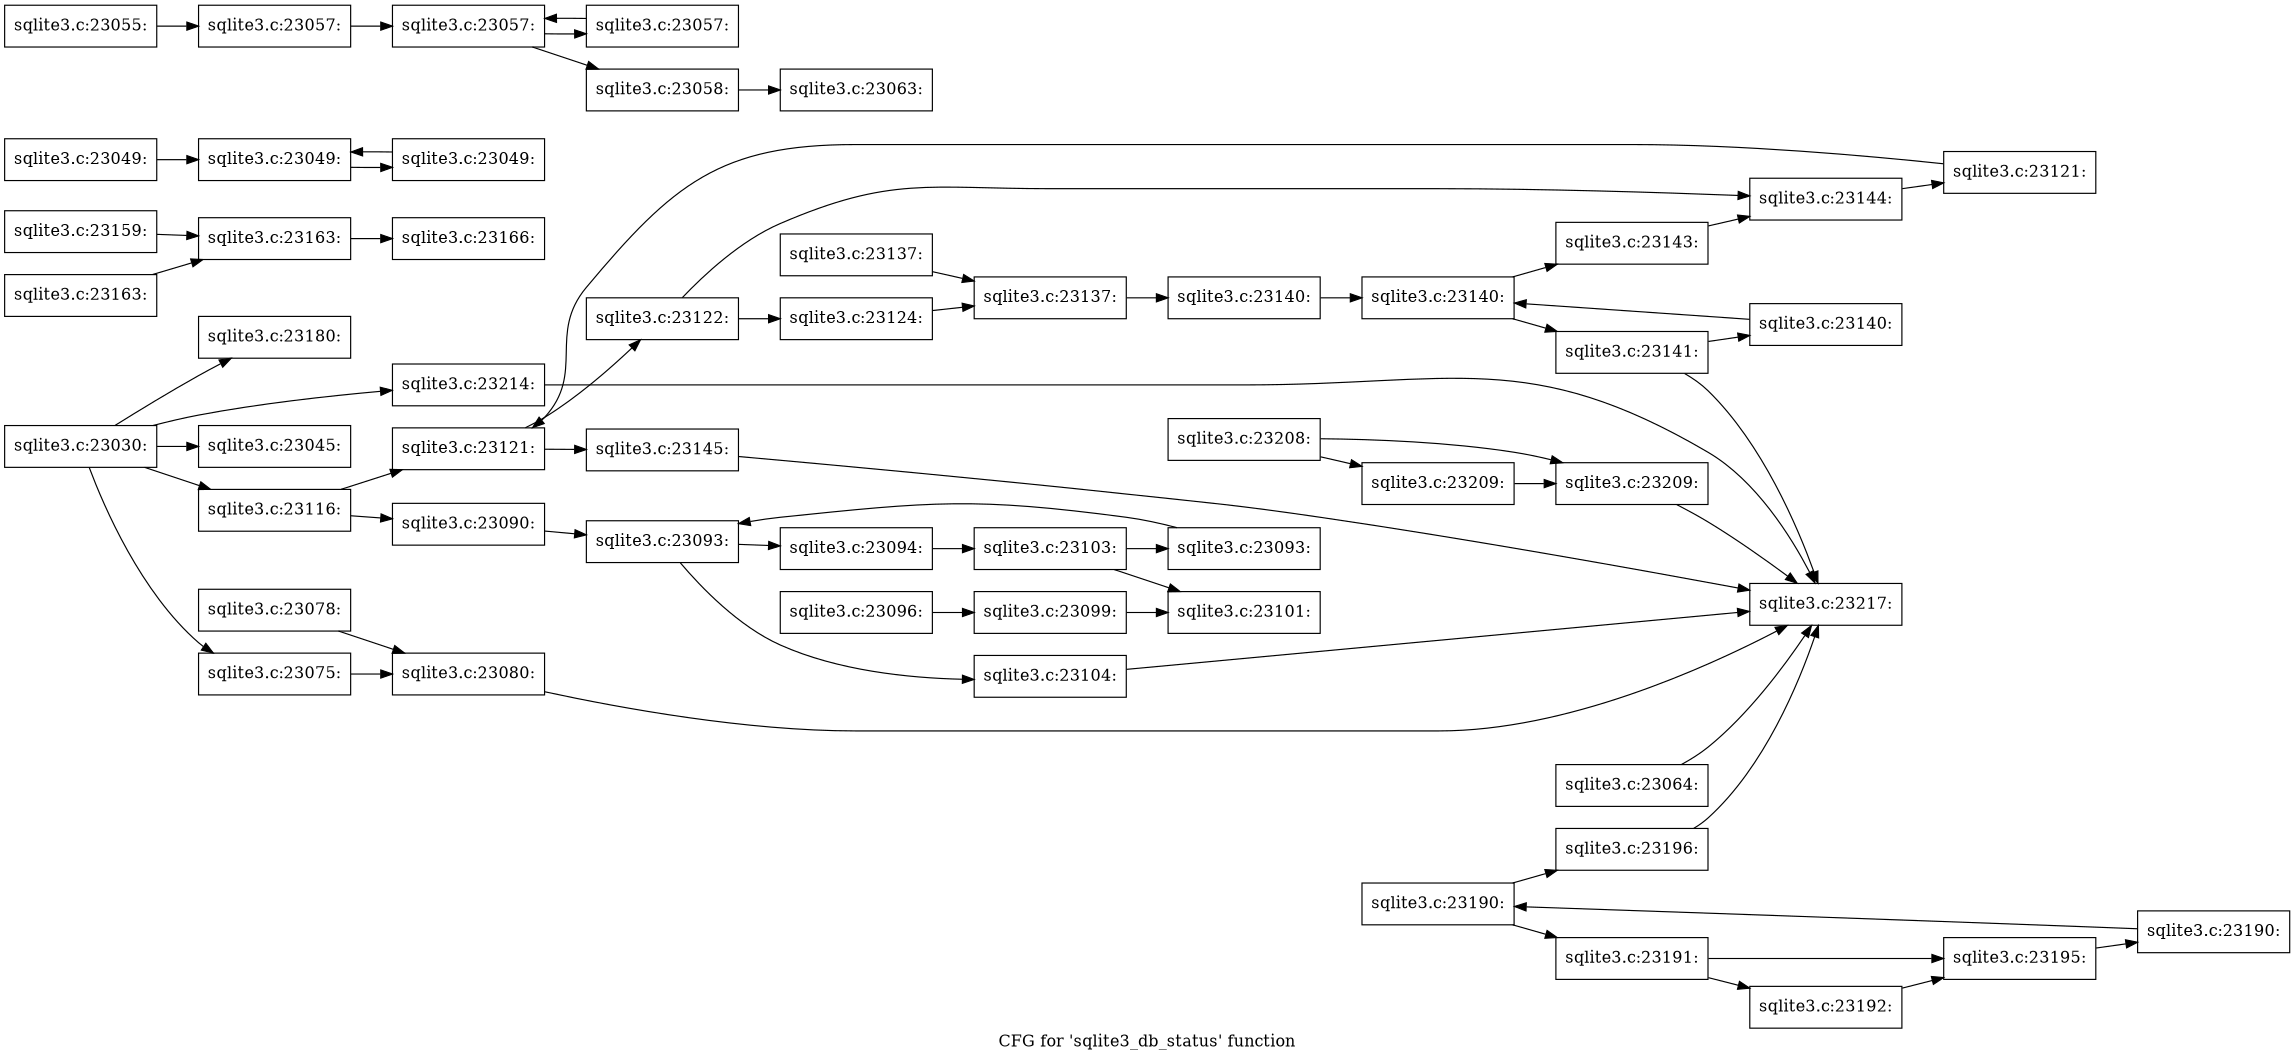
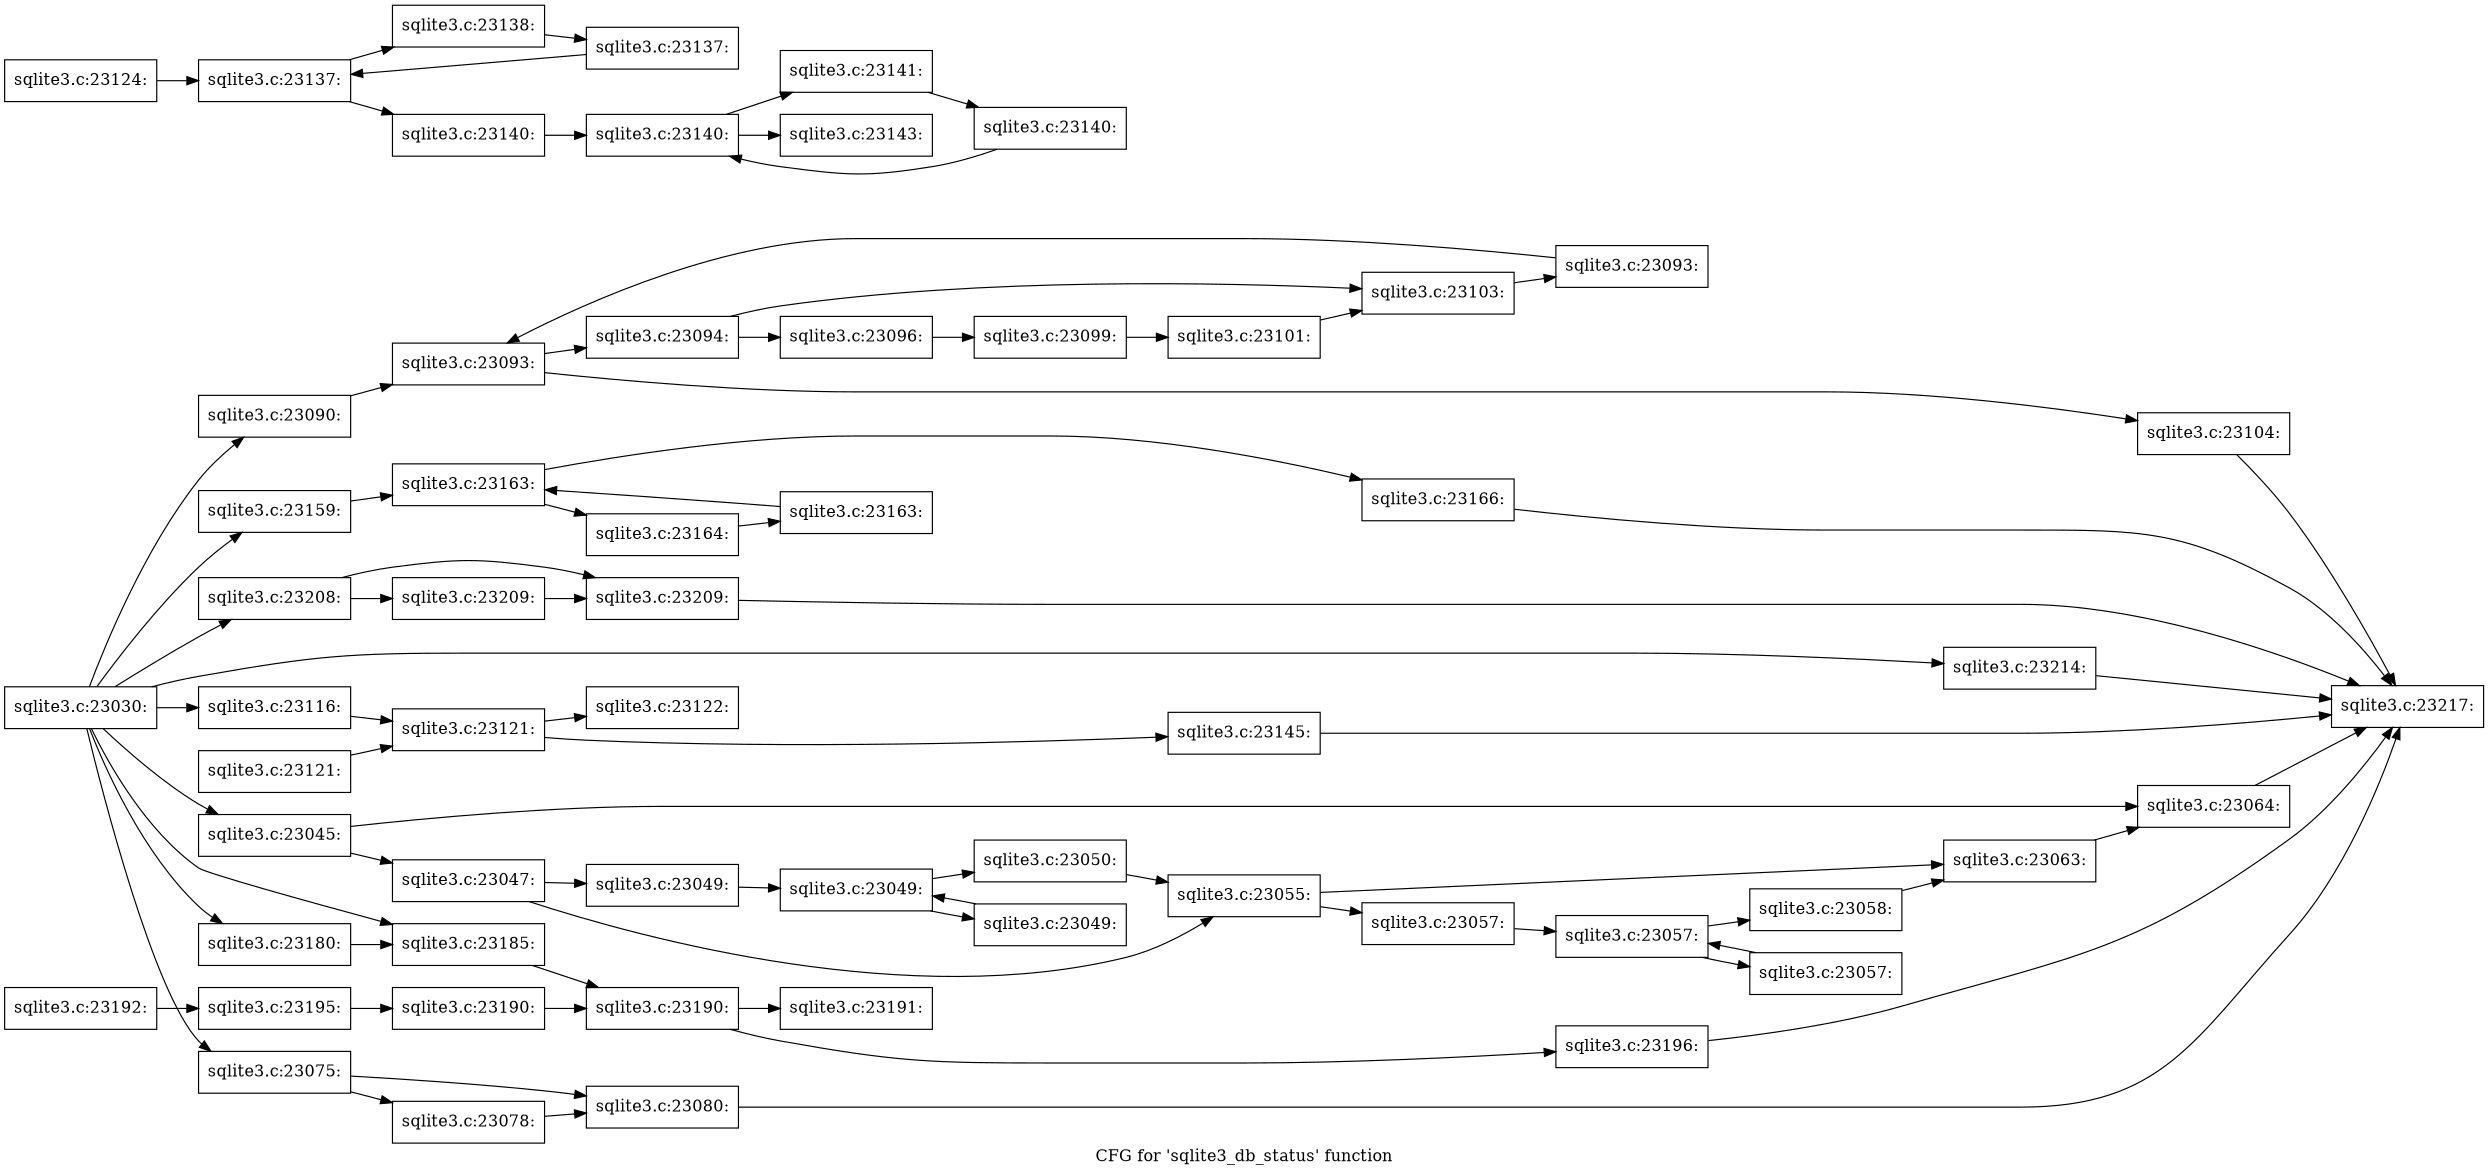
none -> (469, 26)
(1826, 199) -> none
(754, 319) -> none
none -> (754, 337)
(1763, 463) -> (1972, 530)
(366, 517) -> (149, 557)
none -> (662, 535)
(1142, 579) -> (1335, 317)
none -> (160, 608)
none -> (167, 655)
none -> (1238, 806)
none -> (2111, 835)
none -> (1050, 861)
none -> (1626, 879)
none -> (469, 881)
none -> (469, 945)
(1820, 958) -> none
(1723, 981) -> none
none -> (366, 1096)
